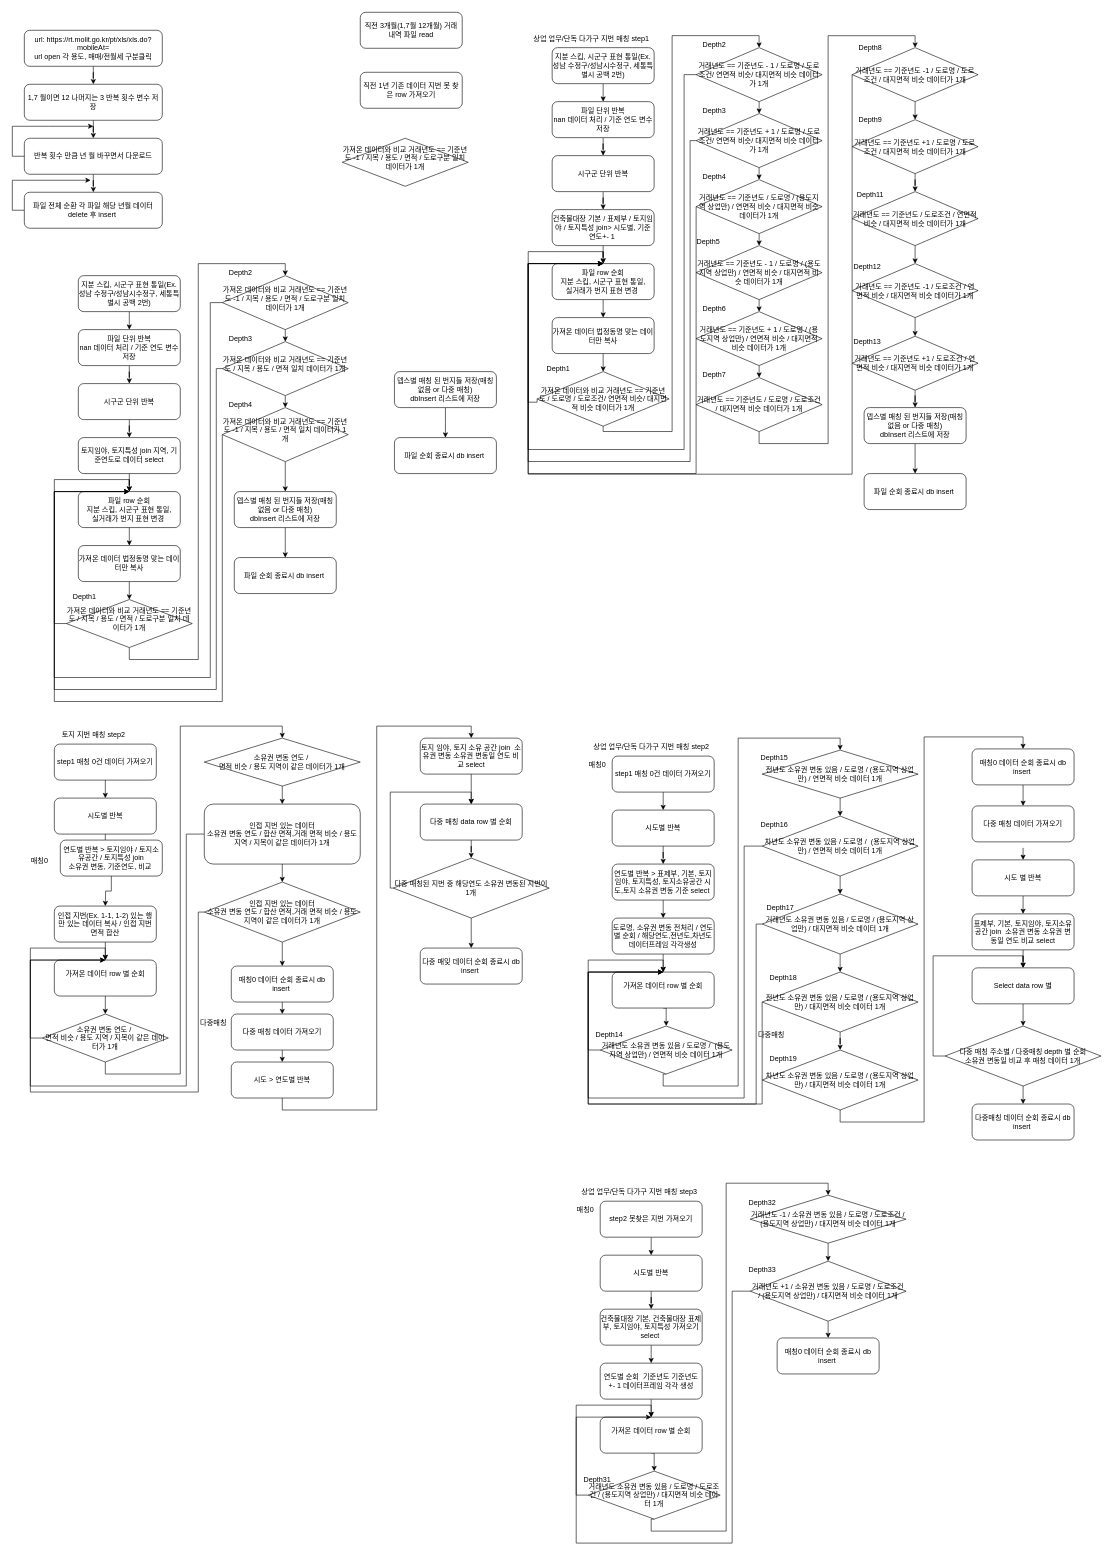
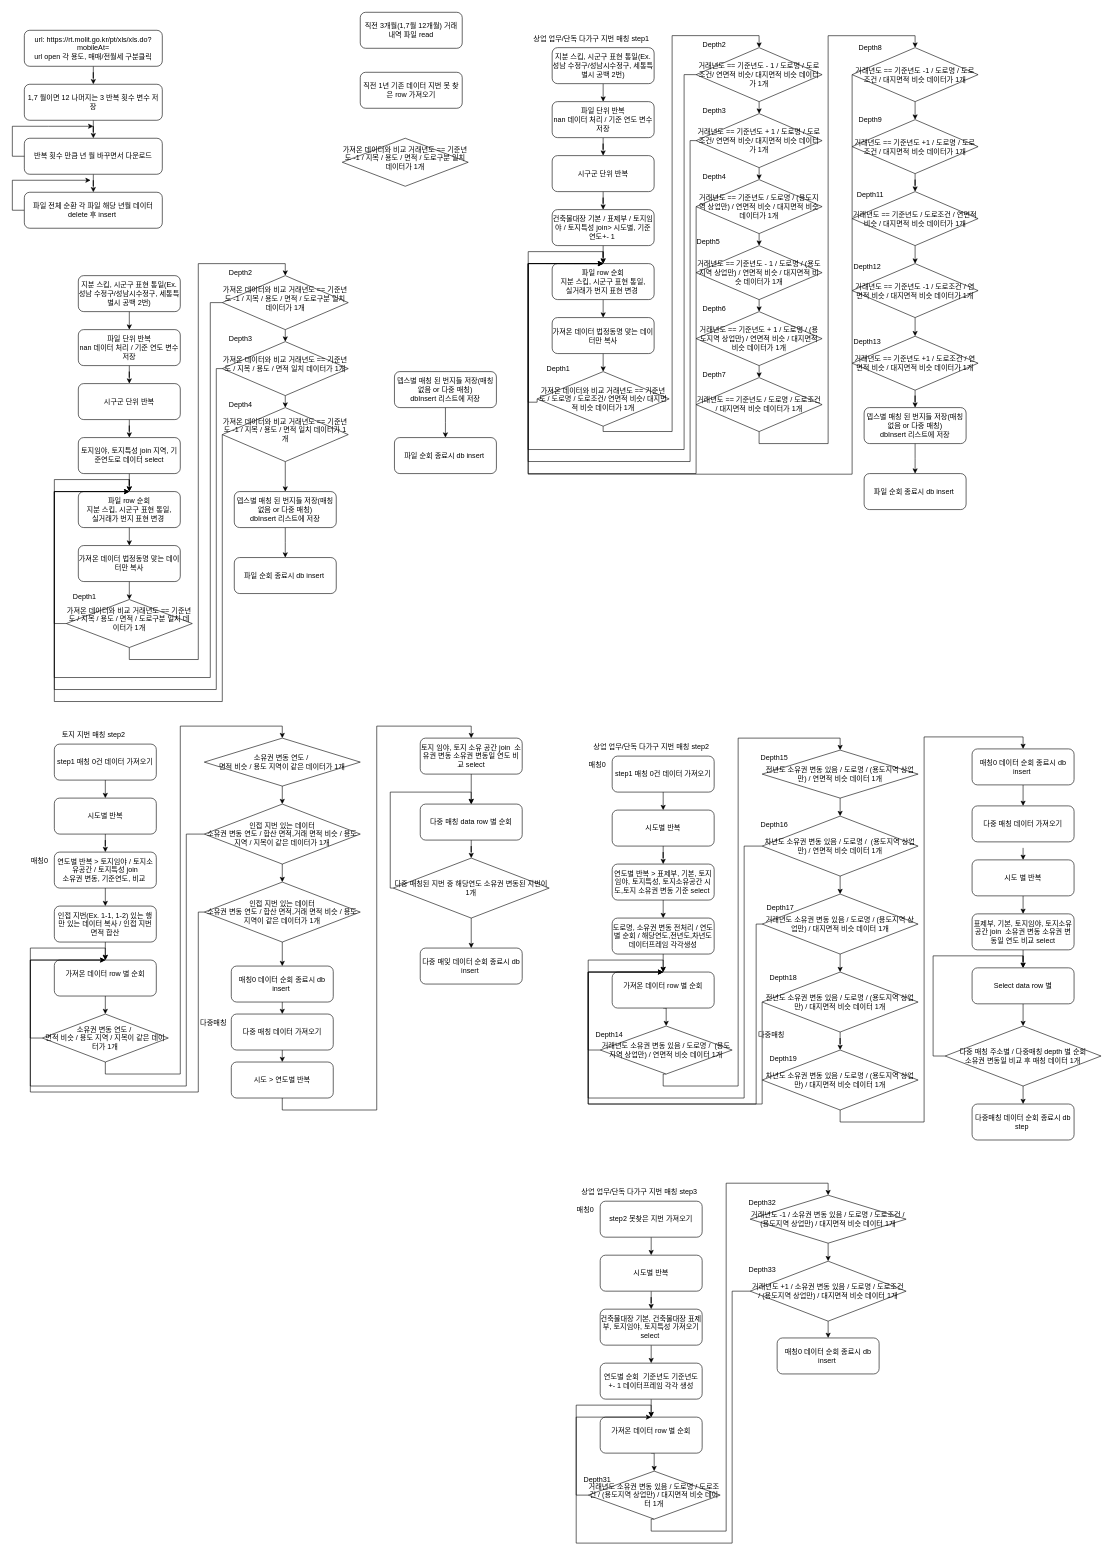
(282, 834) -> (282, 834)
(111, 858) -> (105, 870)
(1023, 1122) -> (1023, 1122)
